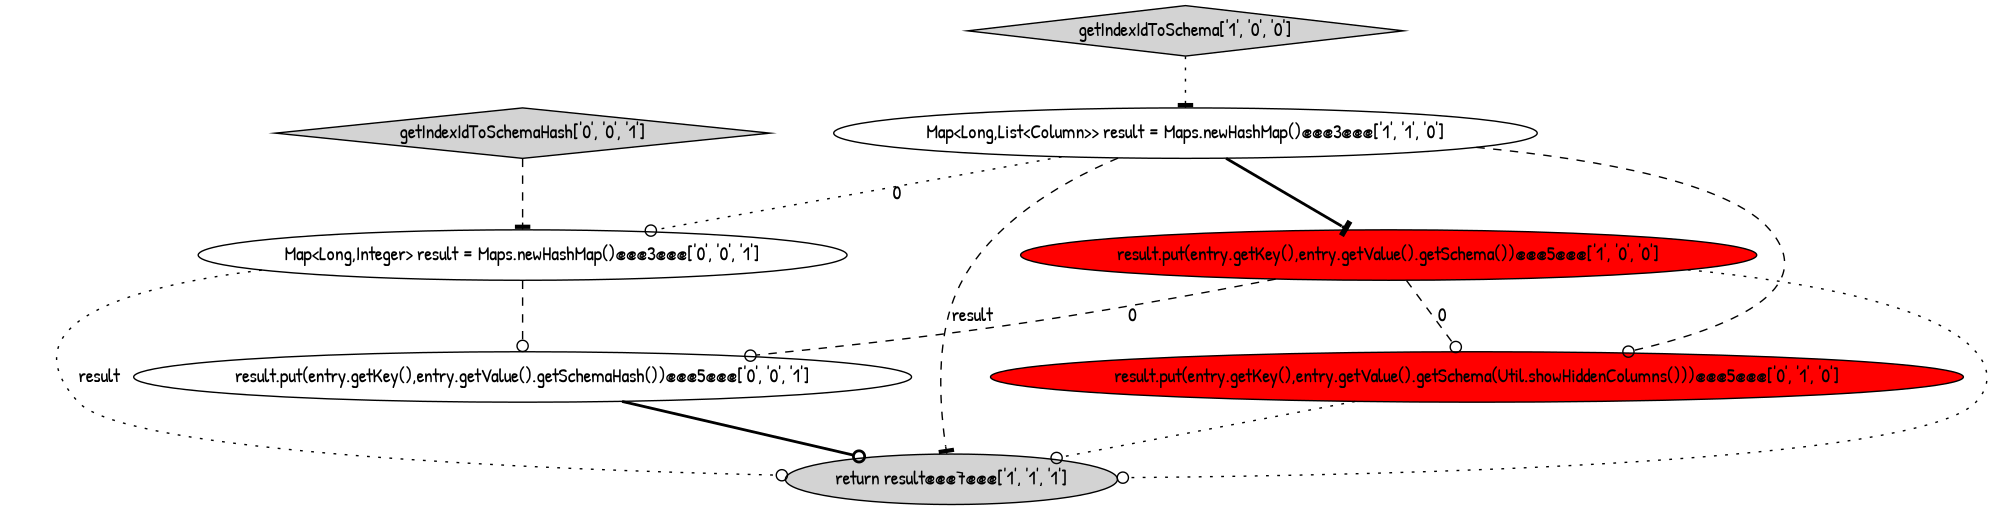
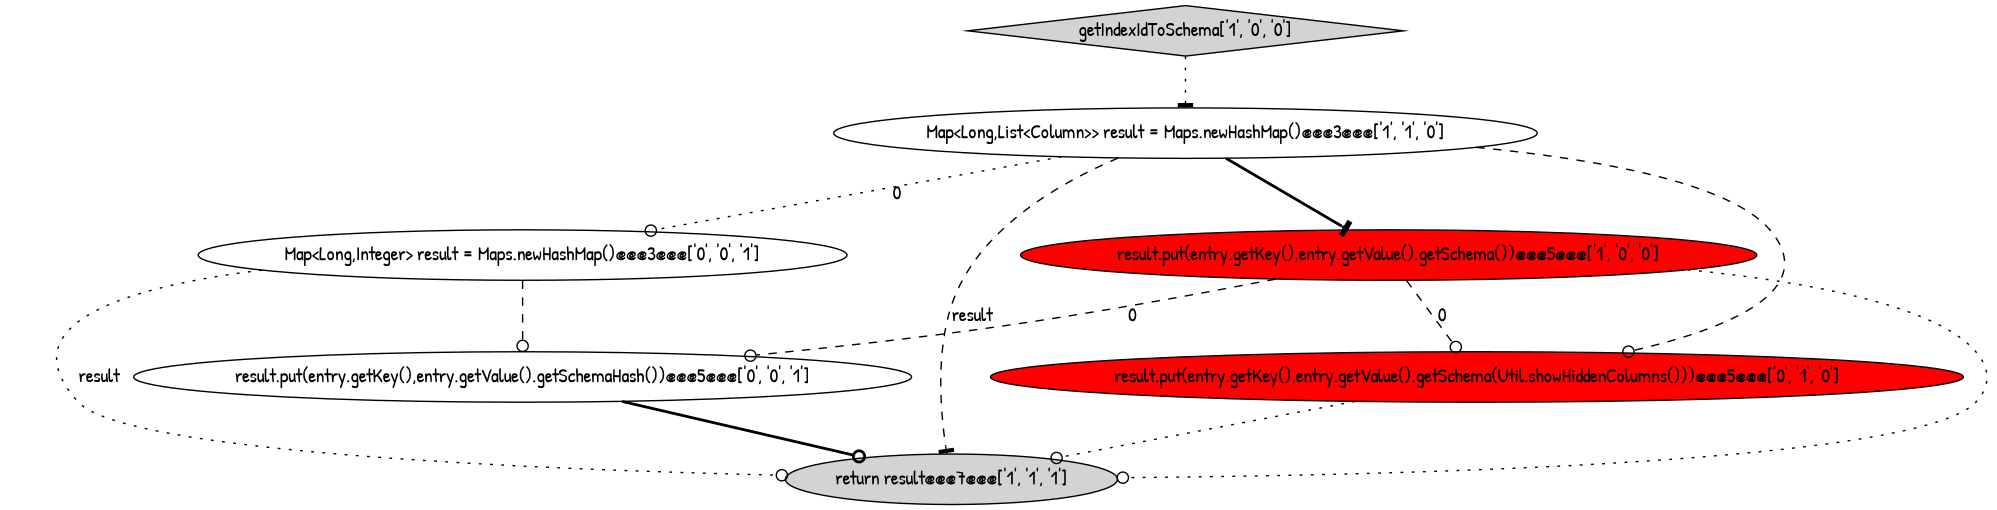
(523, 133) -> none
